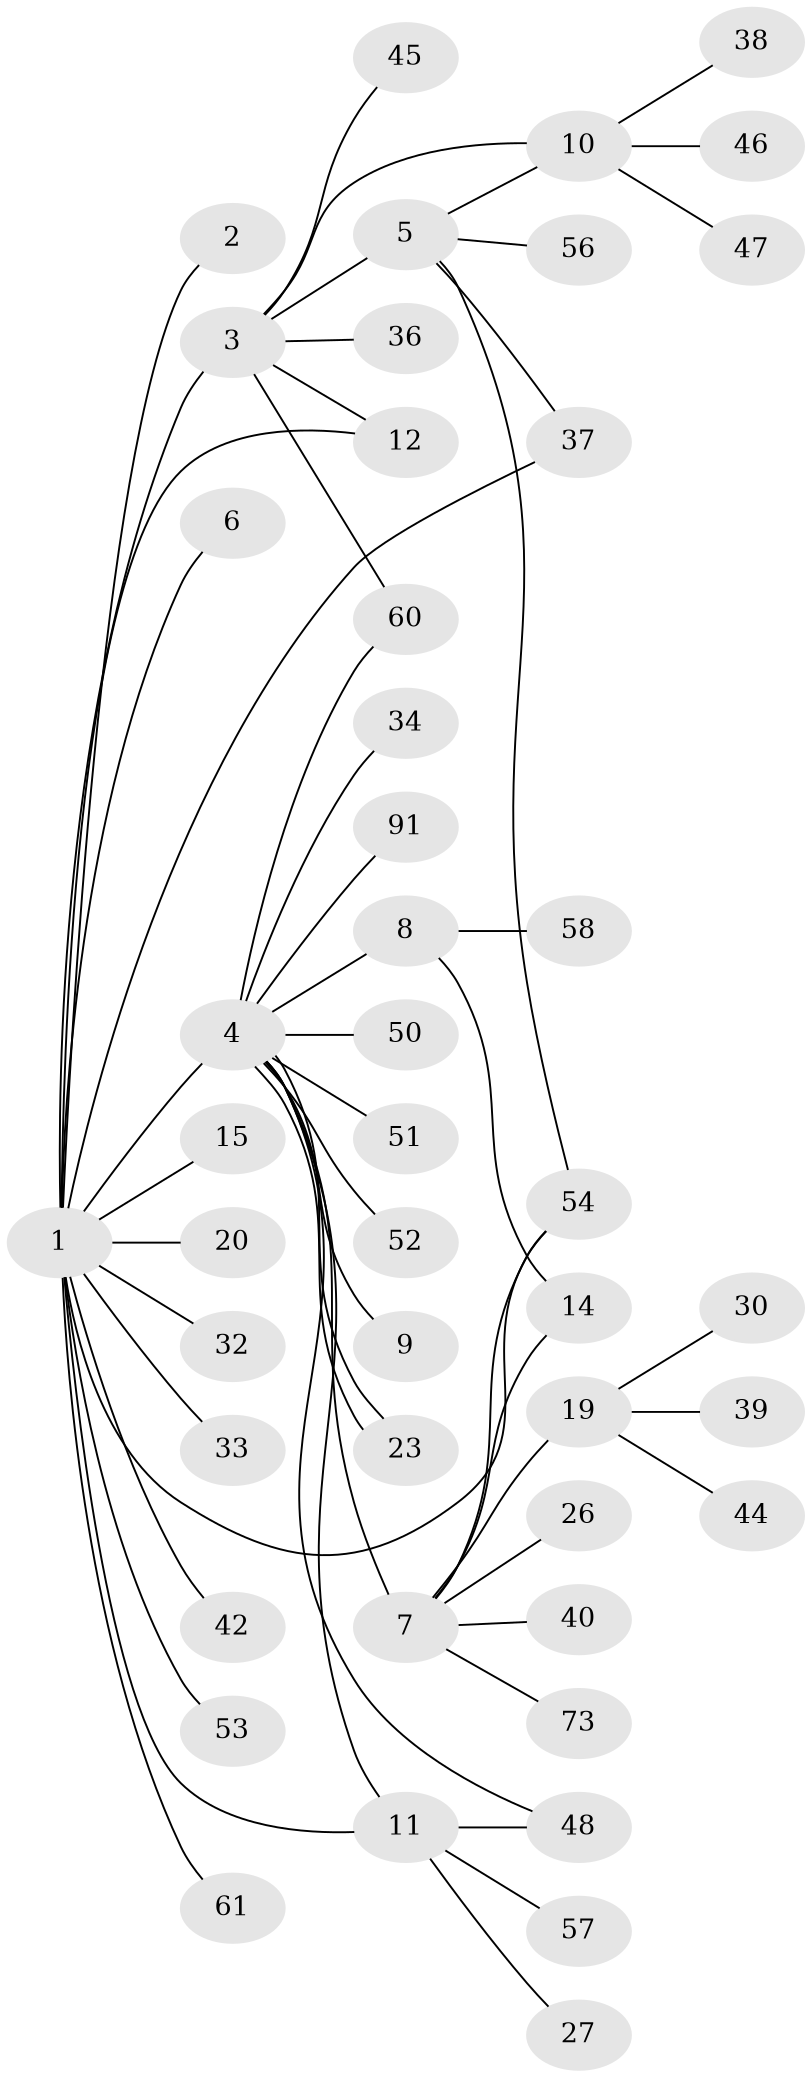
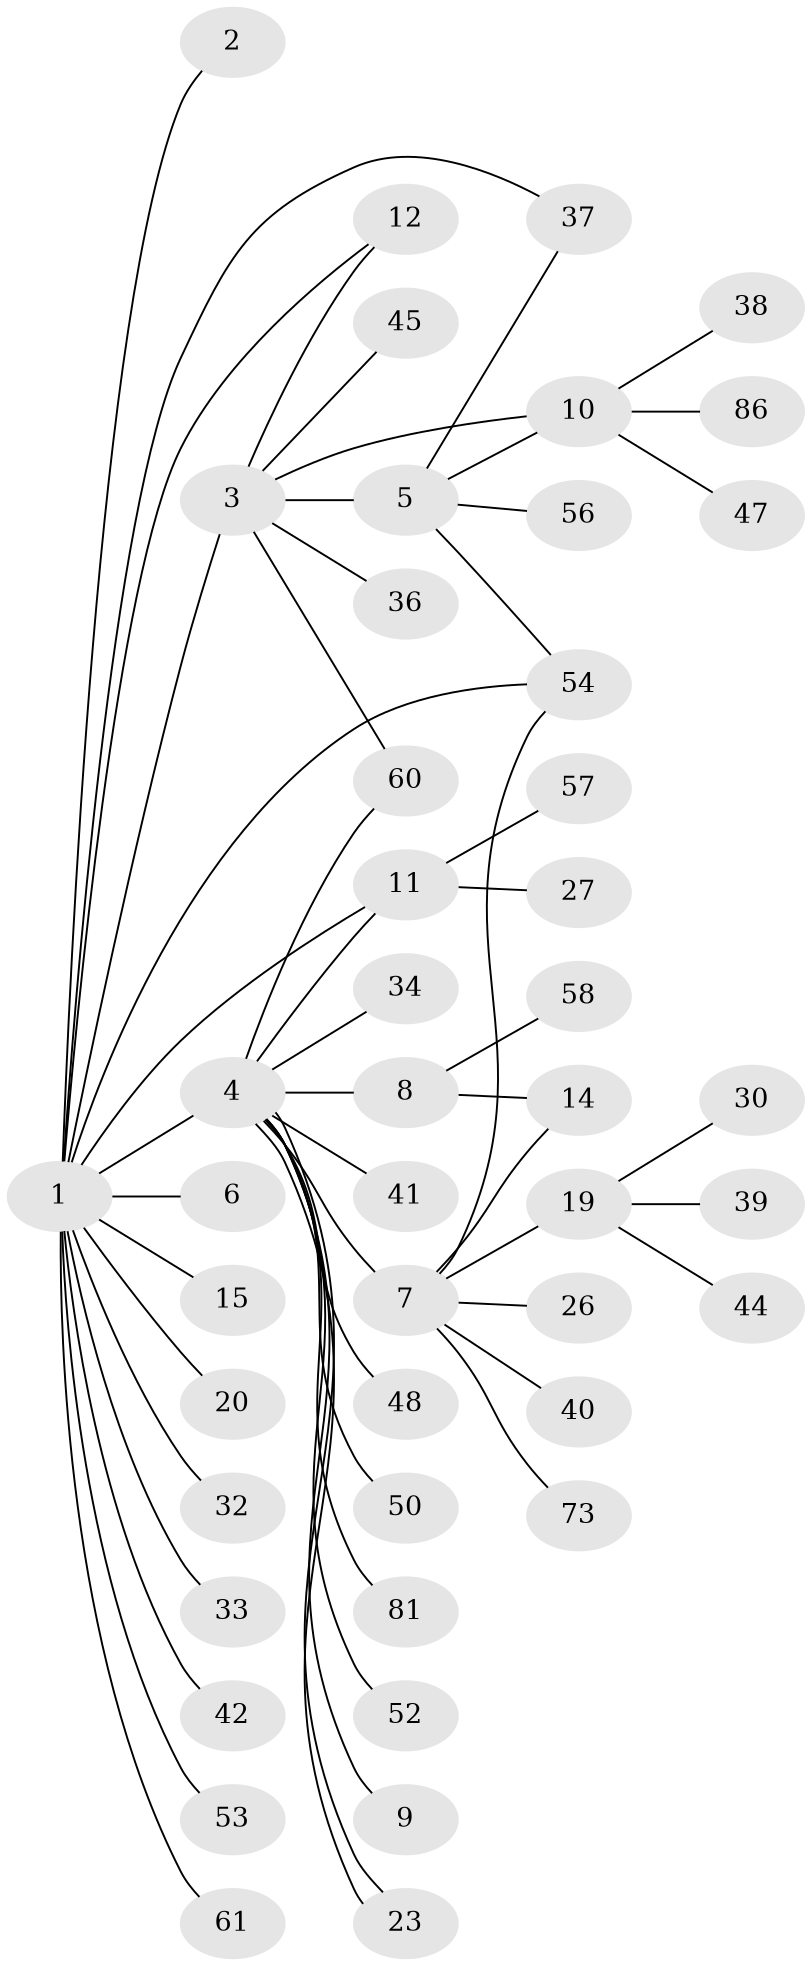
(752, 146) -> (752, 412)
(406, 827) -> (406, 1196)
(406, 1139) -> (406, 1612)
(493, 1827) -> none
